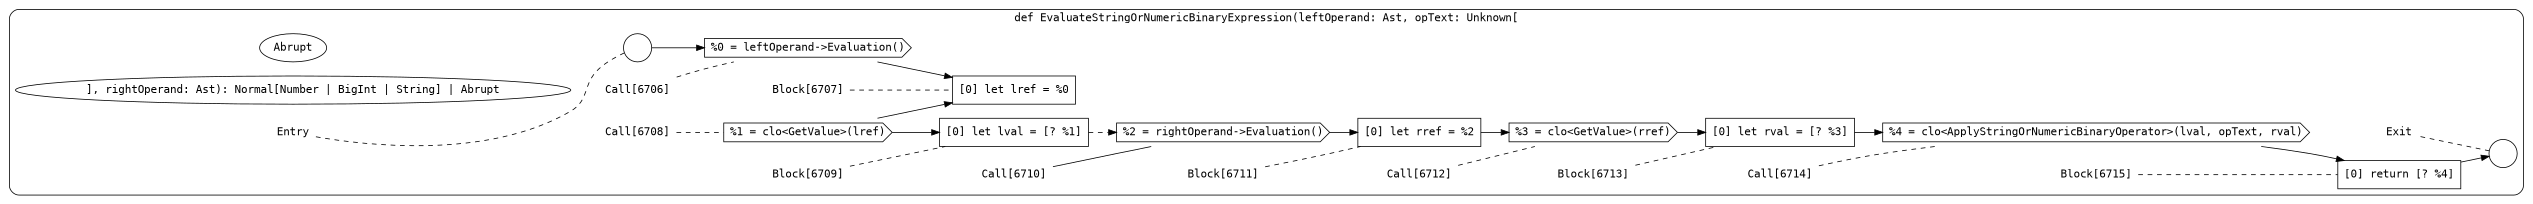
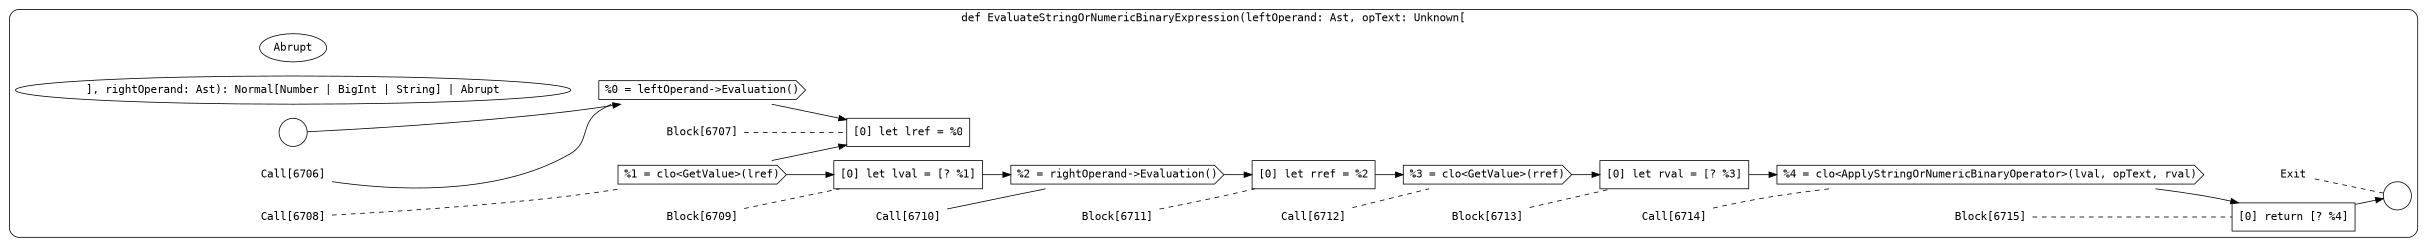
(705, 69) -> (487, 182)
(293, 132) -> none
(1099, 132) -> (993, 175)
